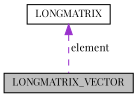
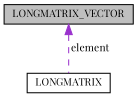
(69, 54) -> (69, 54)
